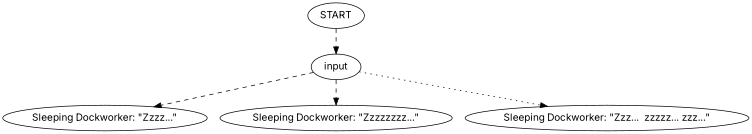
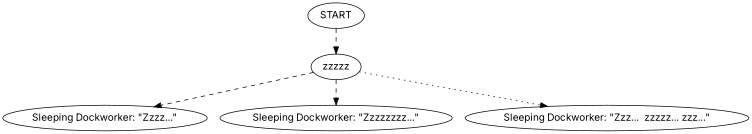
(336, 67) -> (336, 67)
